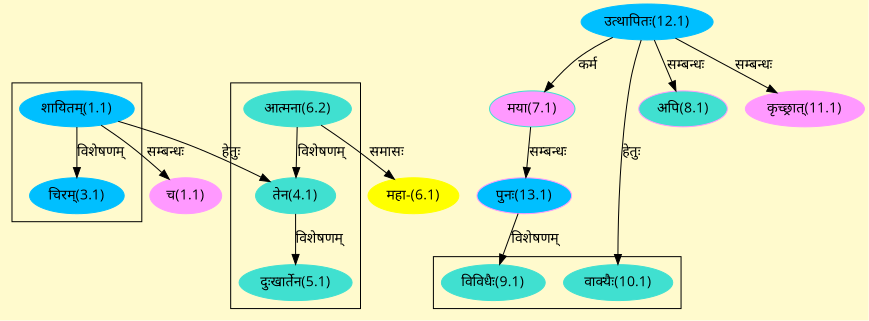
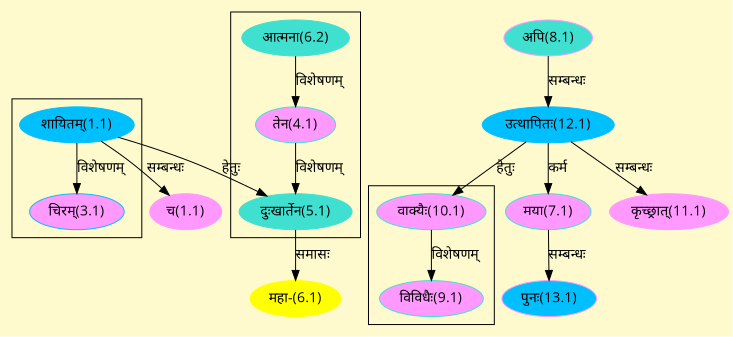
(663, 61) -> (548, 76)
(191, 146) -> (189, 161)
(354, 148) -> (296, 250)
(77, 196) -> (77, 212)
(296, 196) -> (296, 125)
(511, 234) -> (431, 250)
(493, 283) -> (431, 299)
(618, 283) -> (431, 212)
